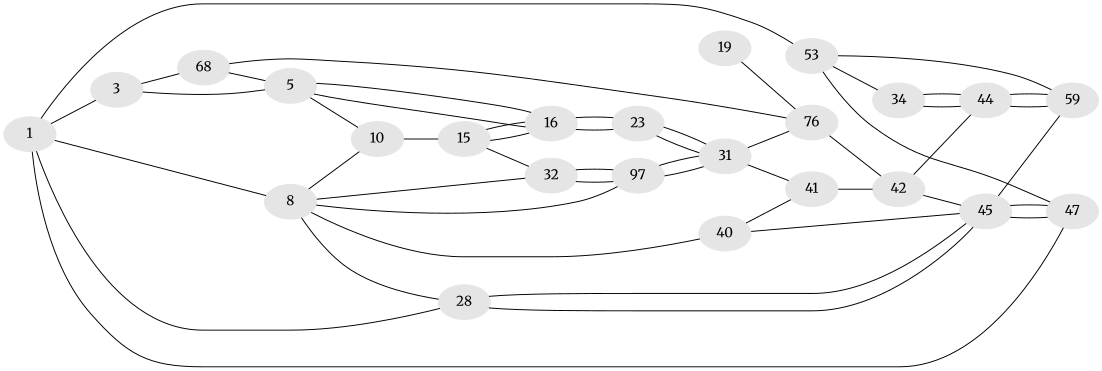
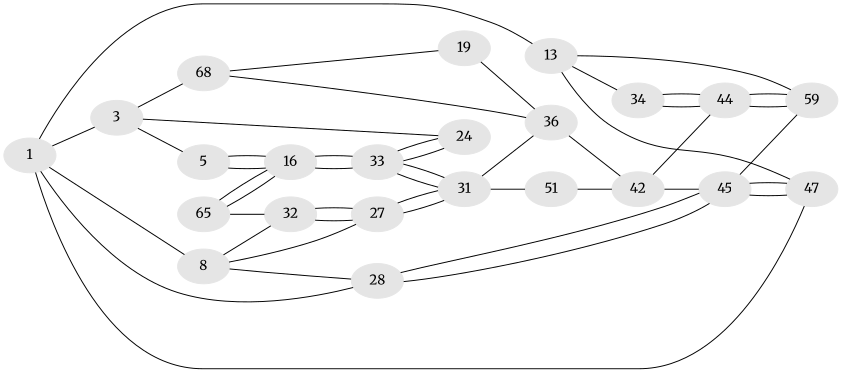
(812, 56) -> (551, 56)
(247, 77) -> (334, 61)
(812, 123) -> (551, 123)
(638, 124) -> (377, 162)
none -> (464, 137)
(377, 139) -> none
(464, 139) -> (204, 214)
(638, 176) -> (377, 214)
(812, 189) -> (551, 189)
(725, 234) -> none
